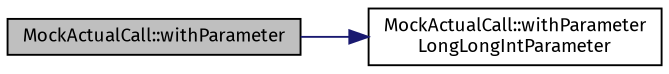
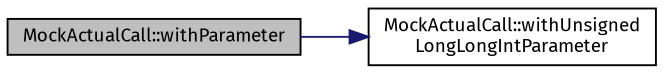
(515, 37) -> (512, 37)
